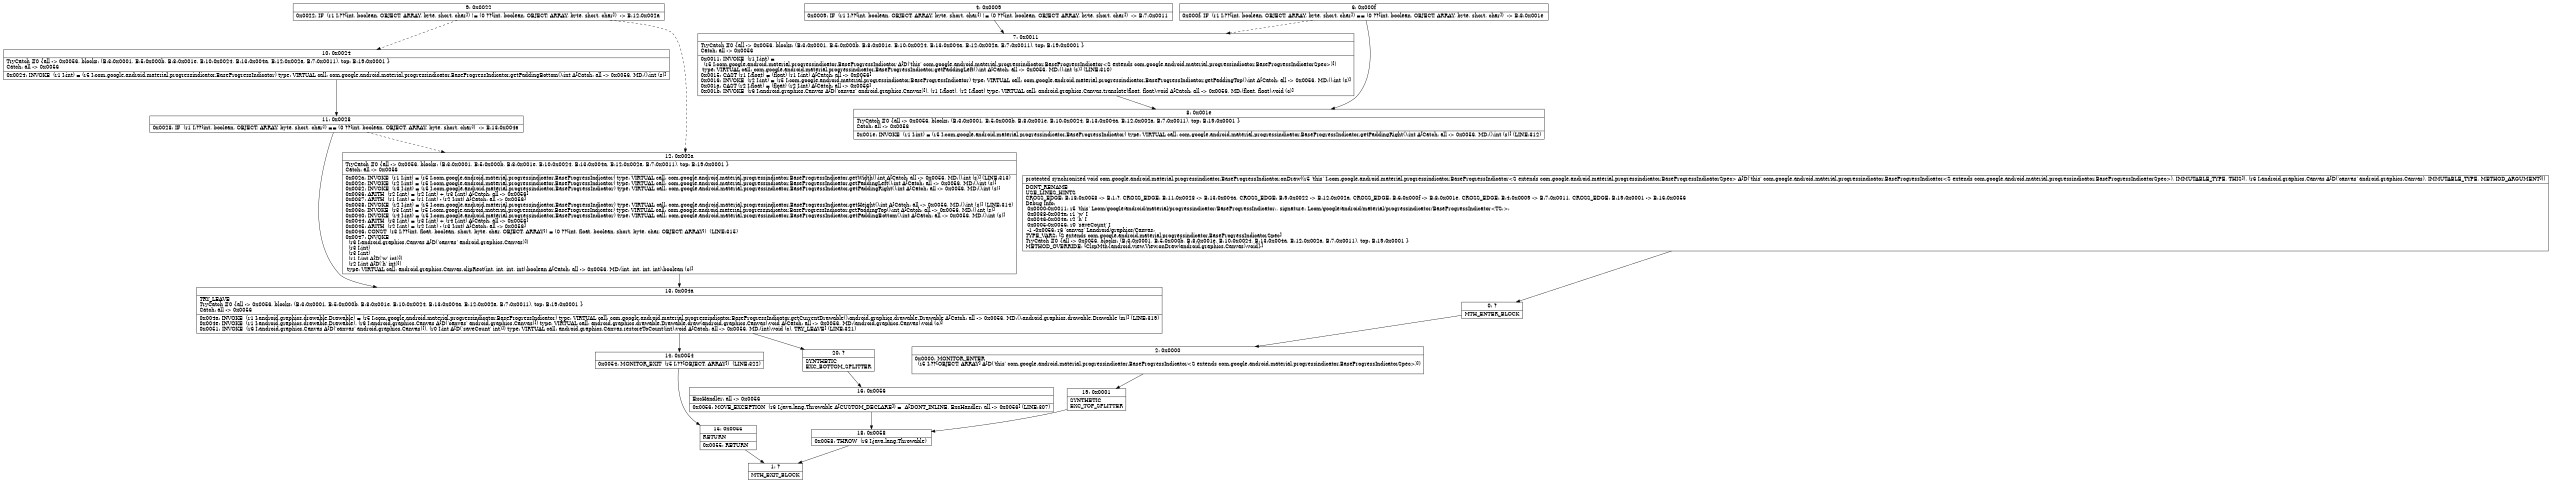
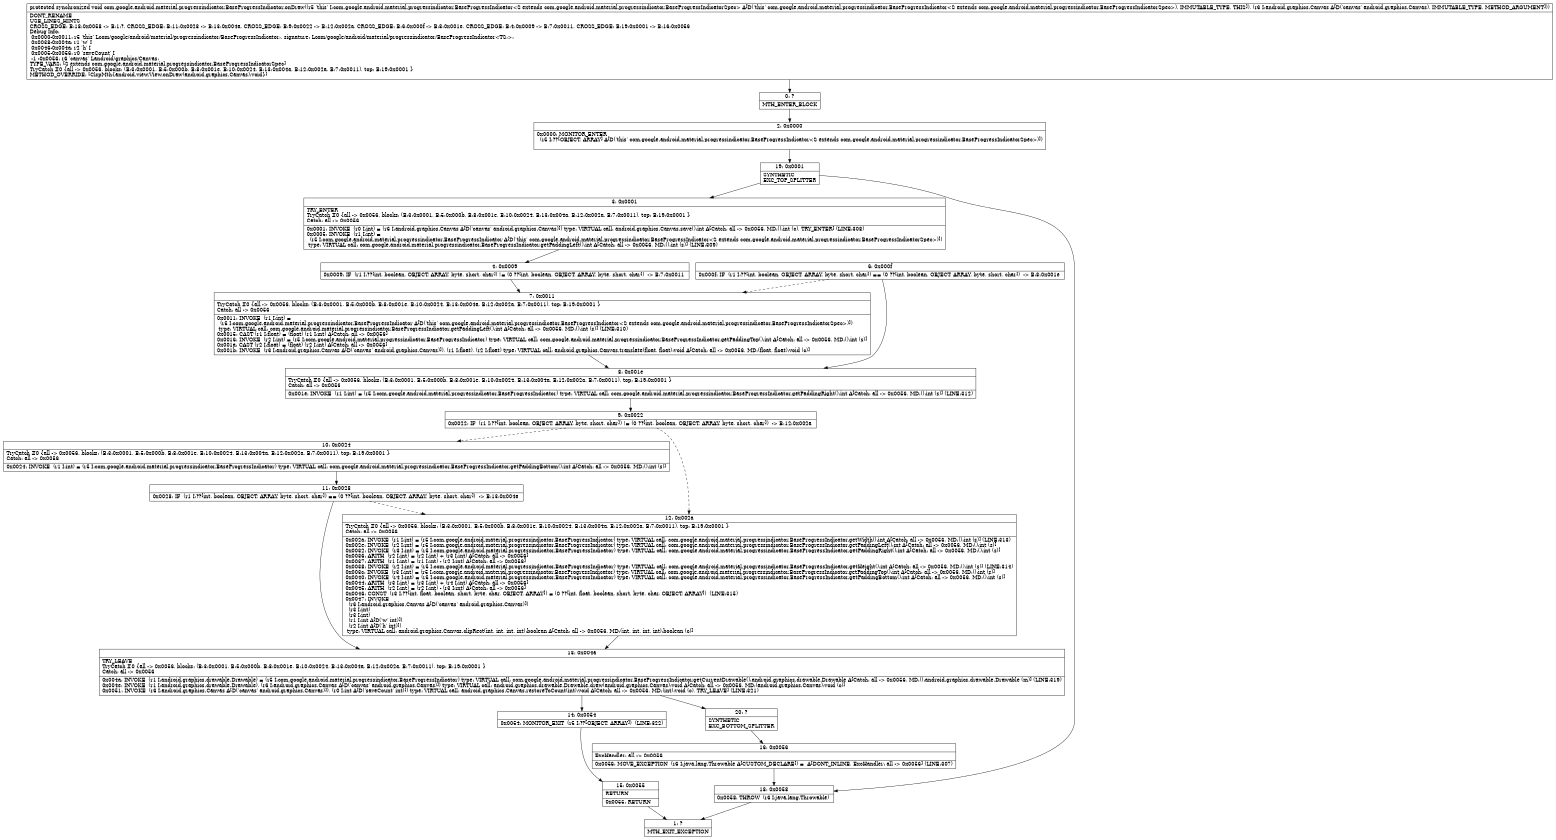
none -> (625, 224)
none -> (631, 403)
(775, 475) -> (678, 832)
